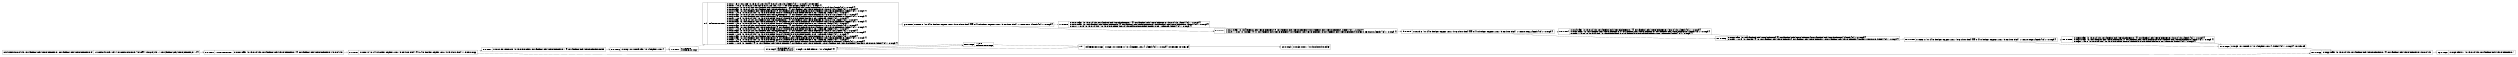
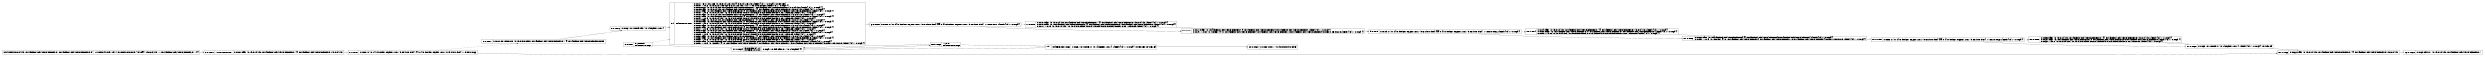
(667, 49) -> (667, 27)
